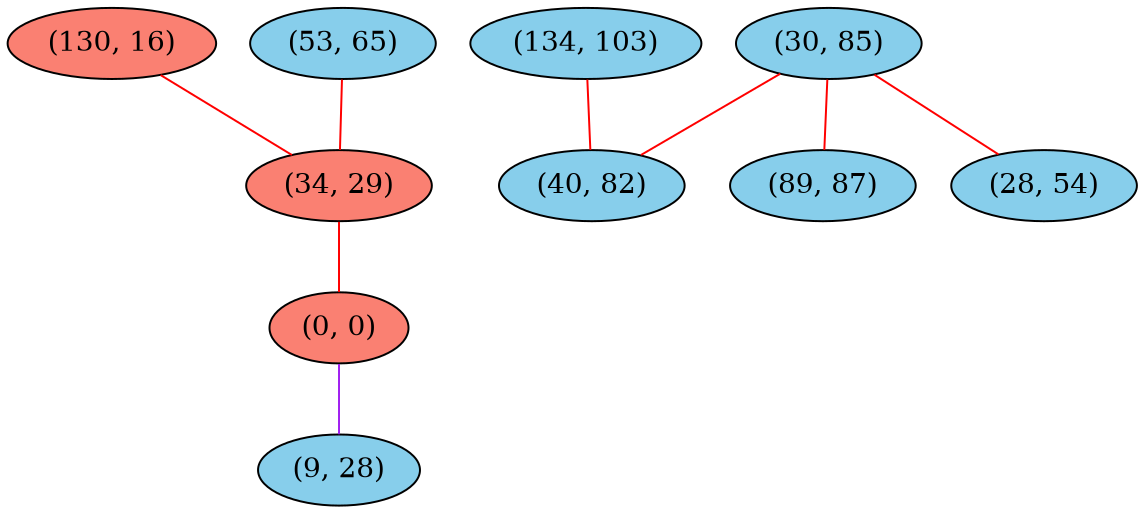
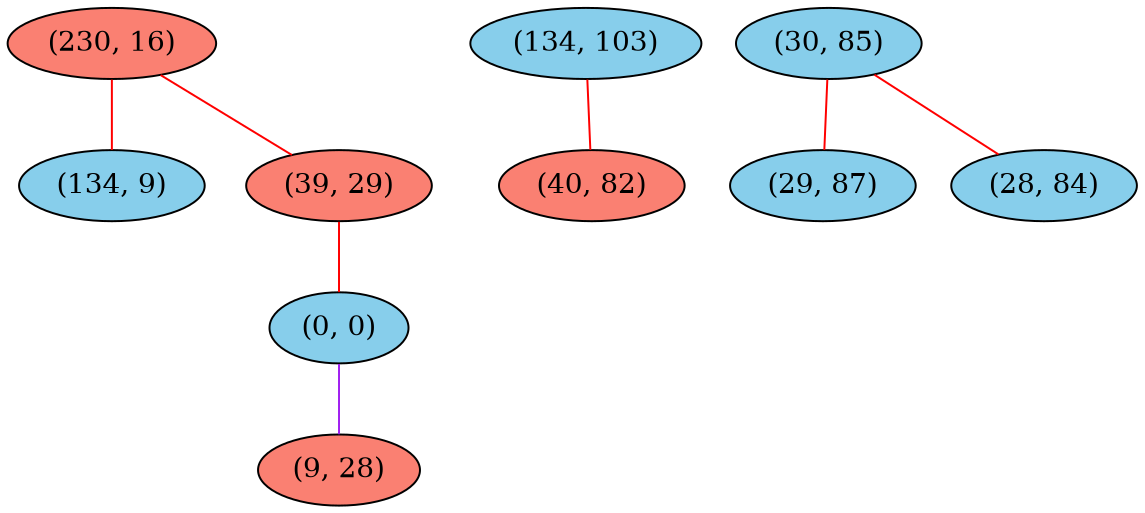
(112, 43) -> (112, 43)
(343, 43) -> none
(711, 114) -> none
none -> (112, 186)
(339, 186) -> (339, 186)
(592, 186) -> (592, 186)
(823, 186) -> (823, 186)
(1044, 186) -> (1044, 186)
(339, 328) -> (339, 328)
(339, 470) -> (339, 470)
